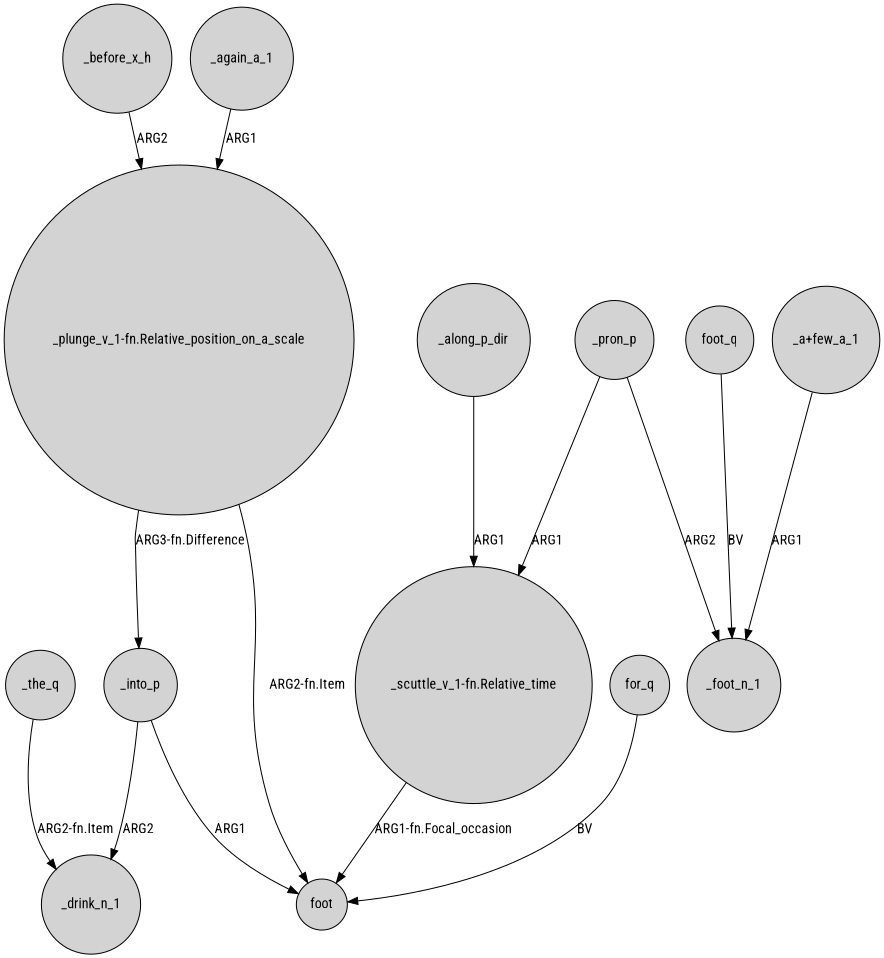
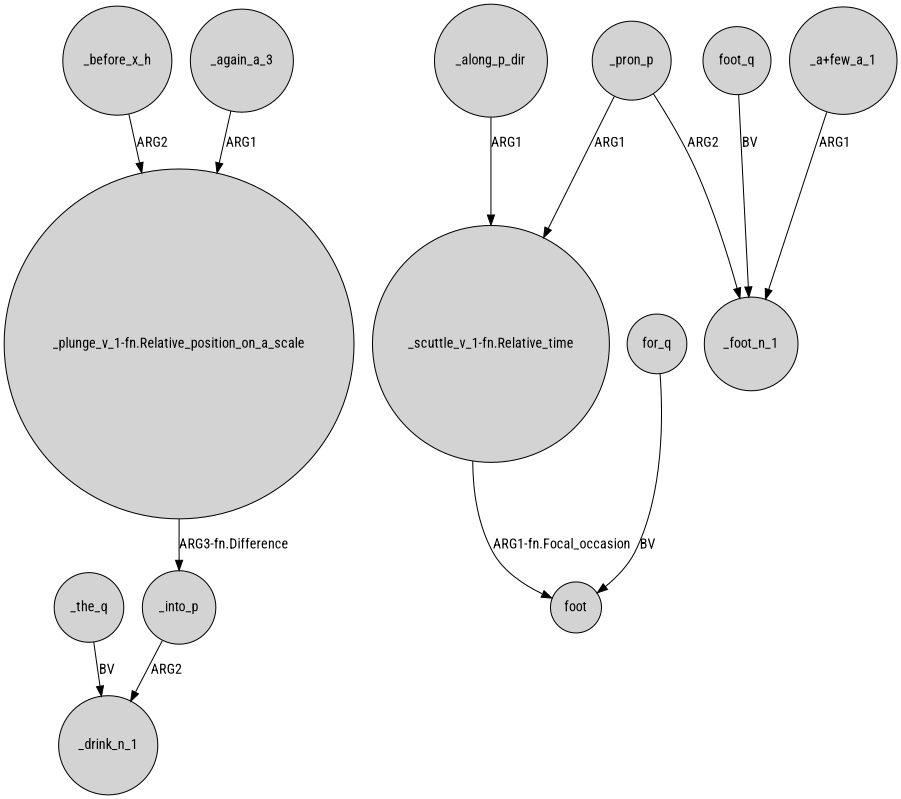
(242, 59) -> (242, 61)
(254, 693) -> none
(201, 821) -> none
(76, 829) -> (107, 670)
